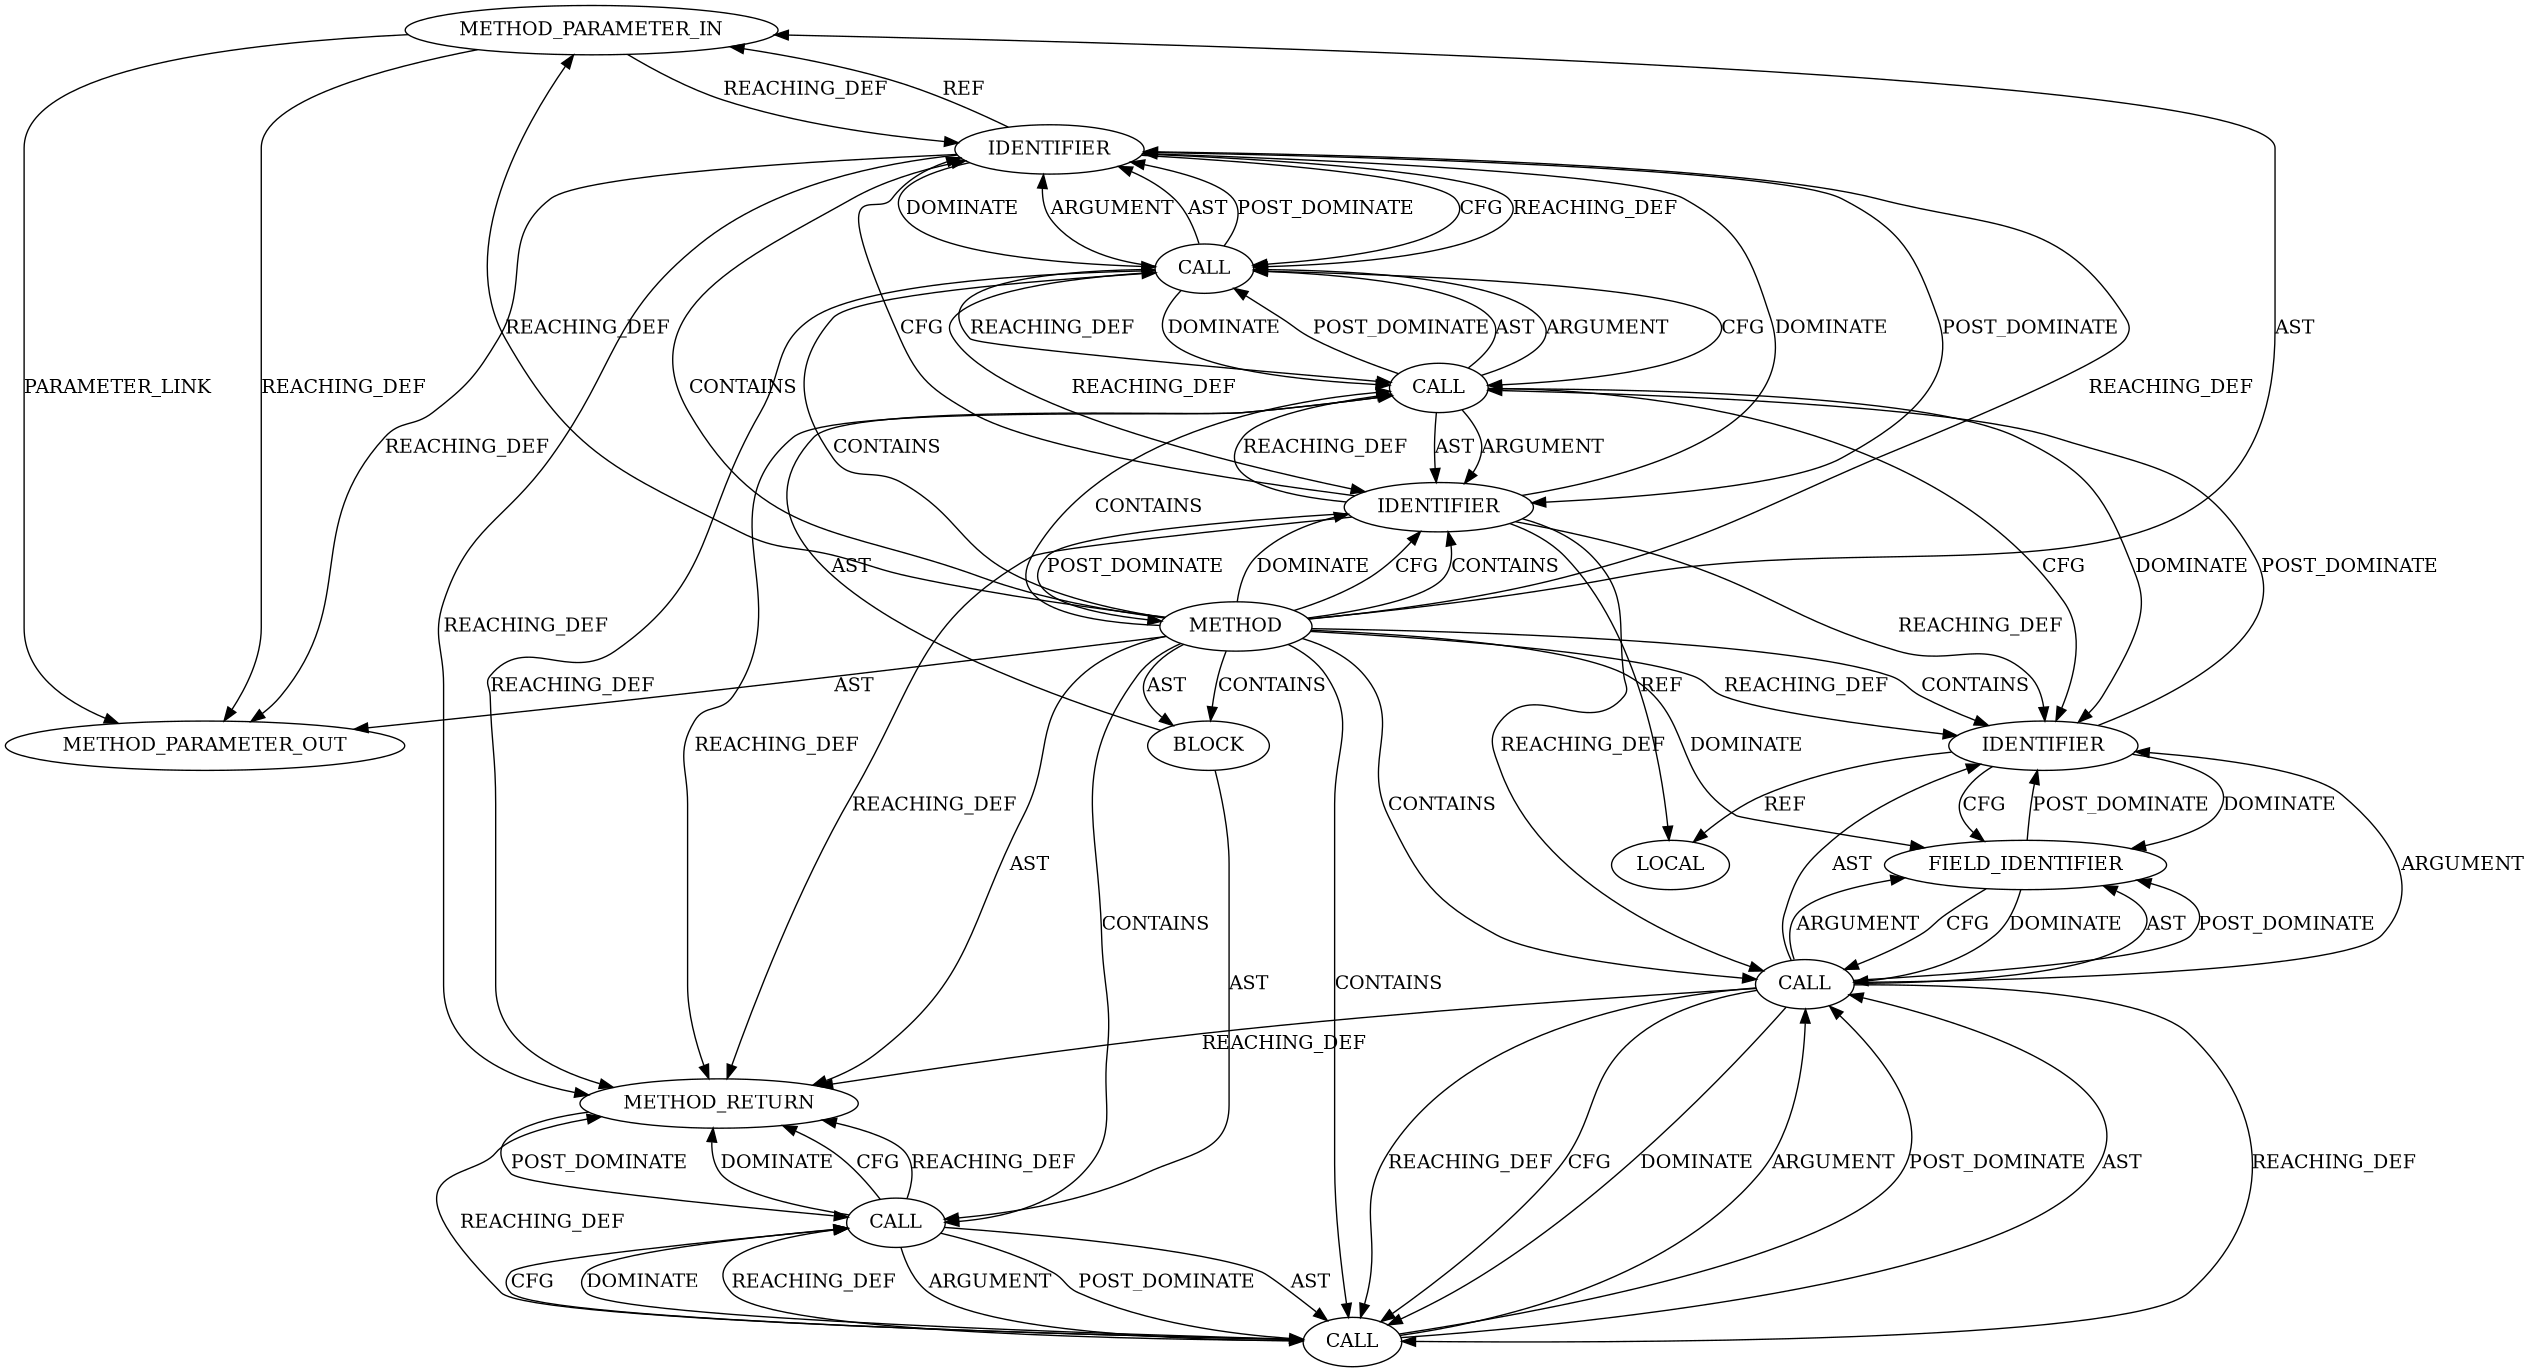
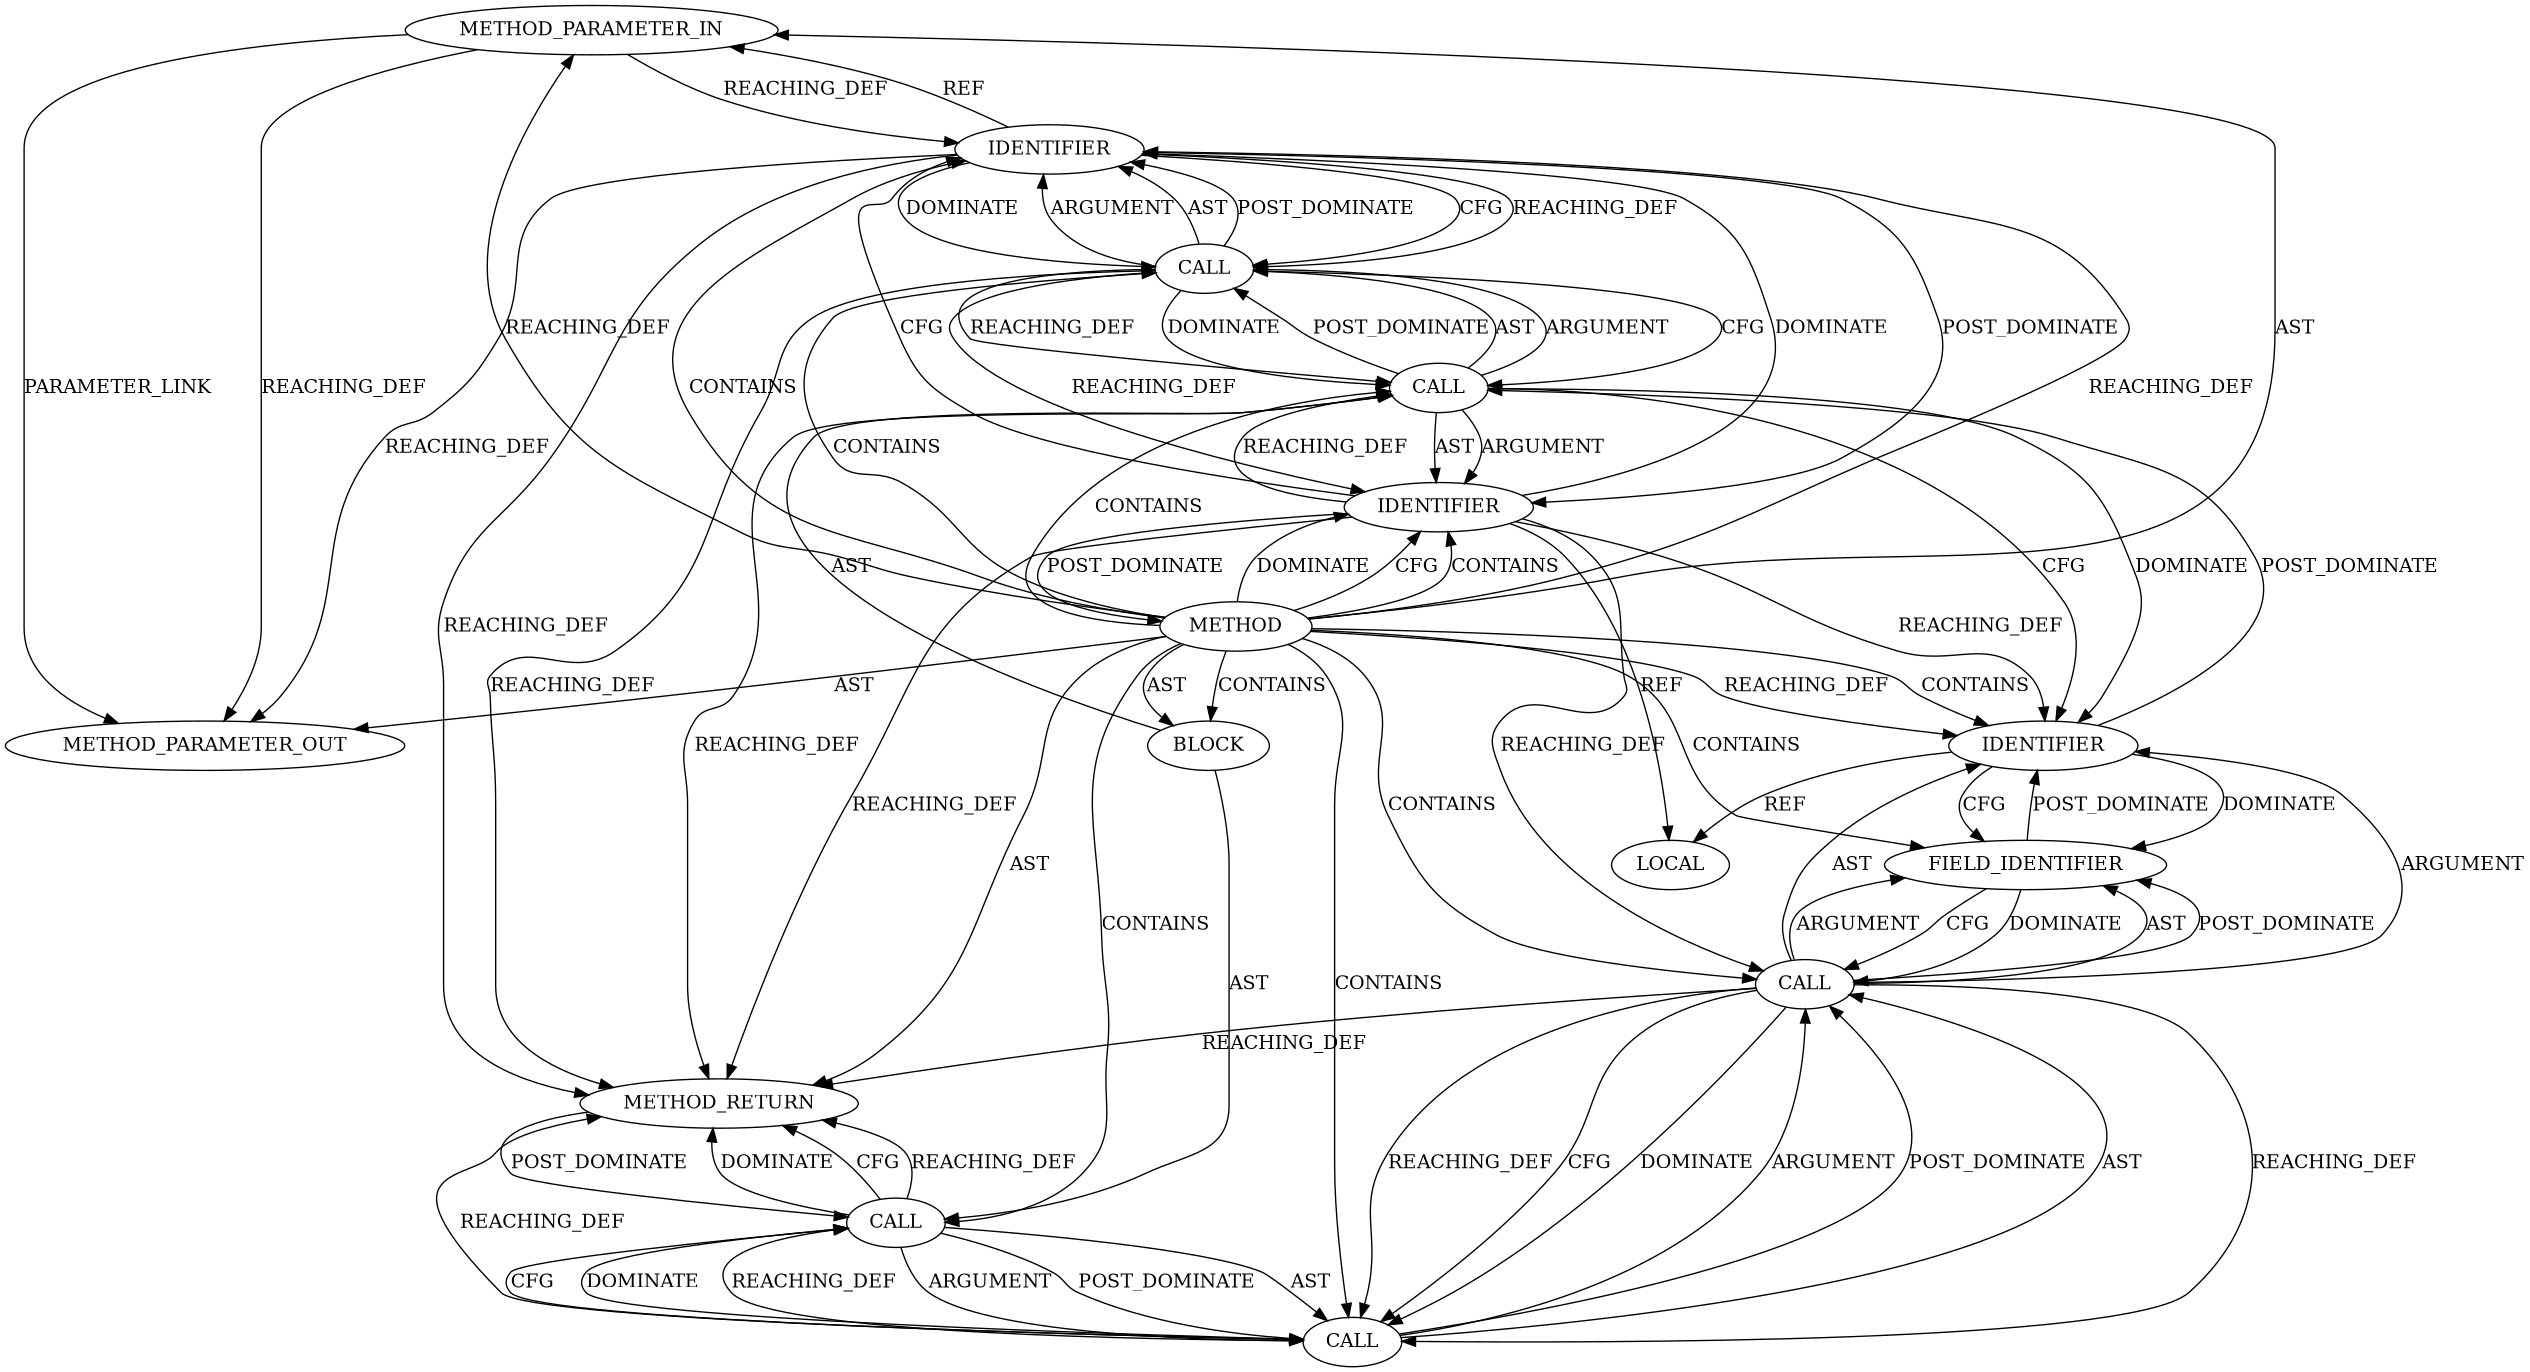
(1747, 746) -> (1747, 746)
